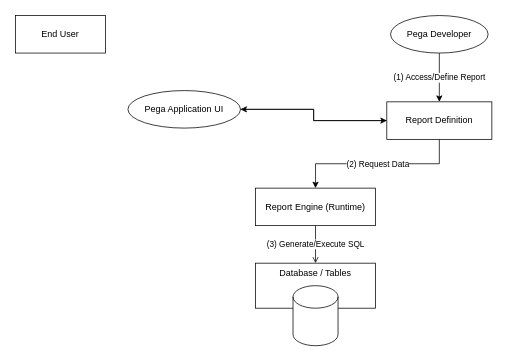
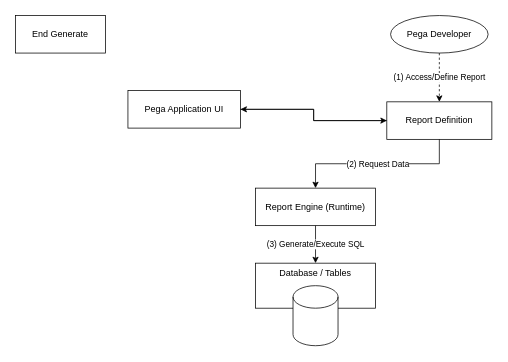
(60, 34) -> (60, 34)
(439, 62) -> (439, 62)
(184, 109) -> (184, 109)
(315, 258) -> (315, 256)
